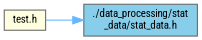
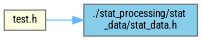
(141, 20) -> (141, 20)
